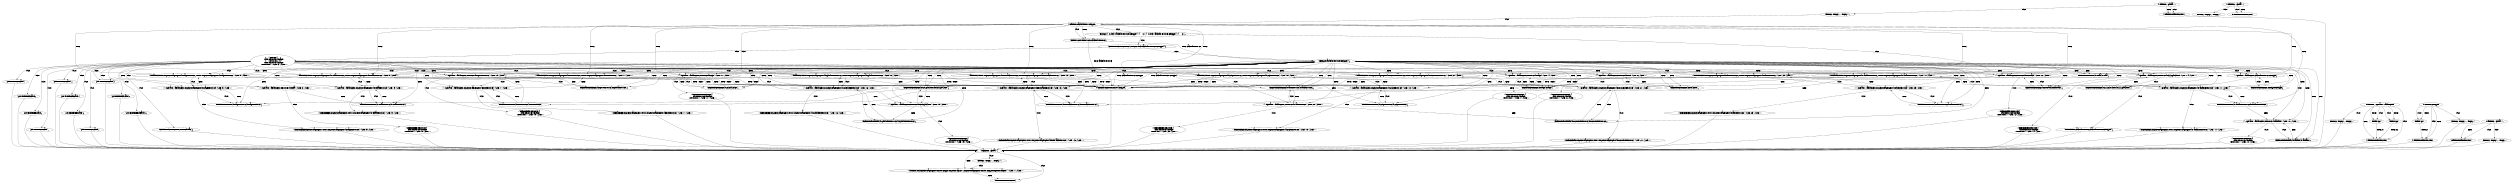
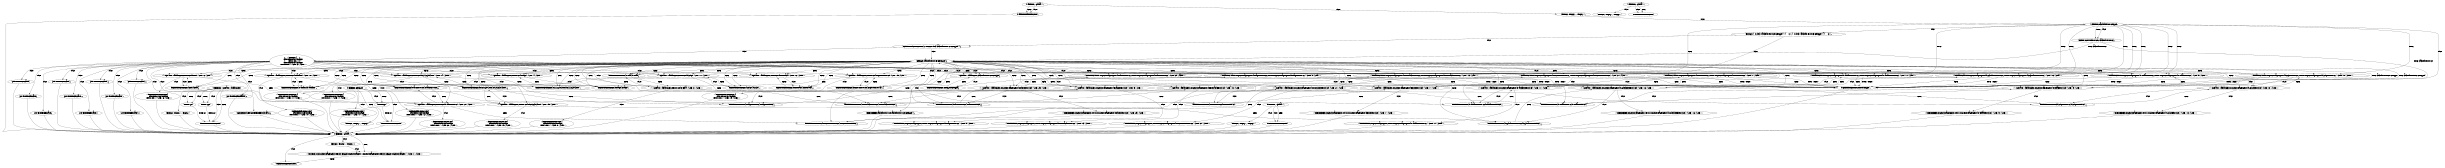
(817, 68) -> (1127, 84)
none -> (649, 82)
(1525, 82) -> (570, 82)
none -> (640, 84)
(1551, 90) -> (699, 90)
(2256, 113) -> (929, 94)
